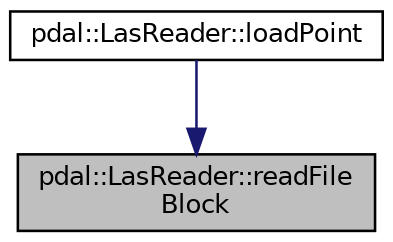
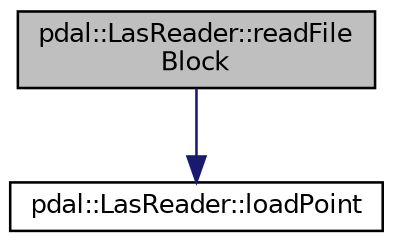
(196, 94) -> (196, 122)
